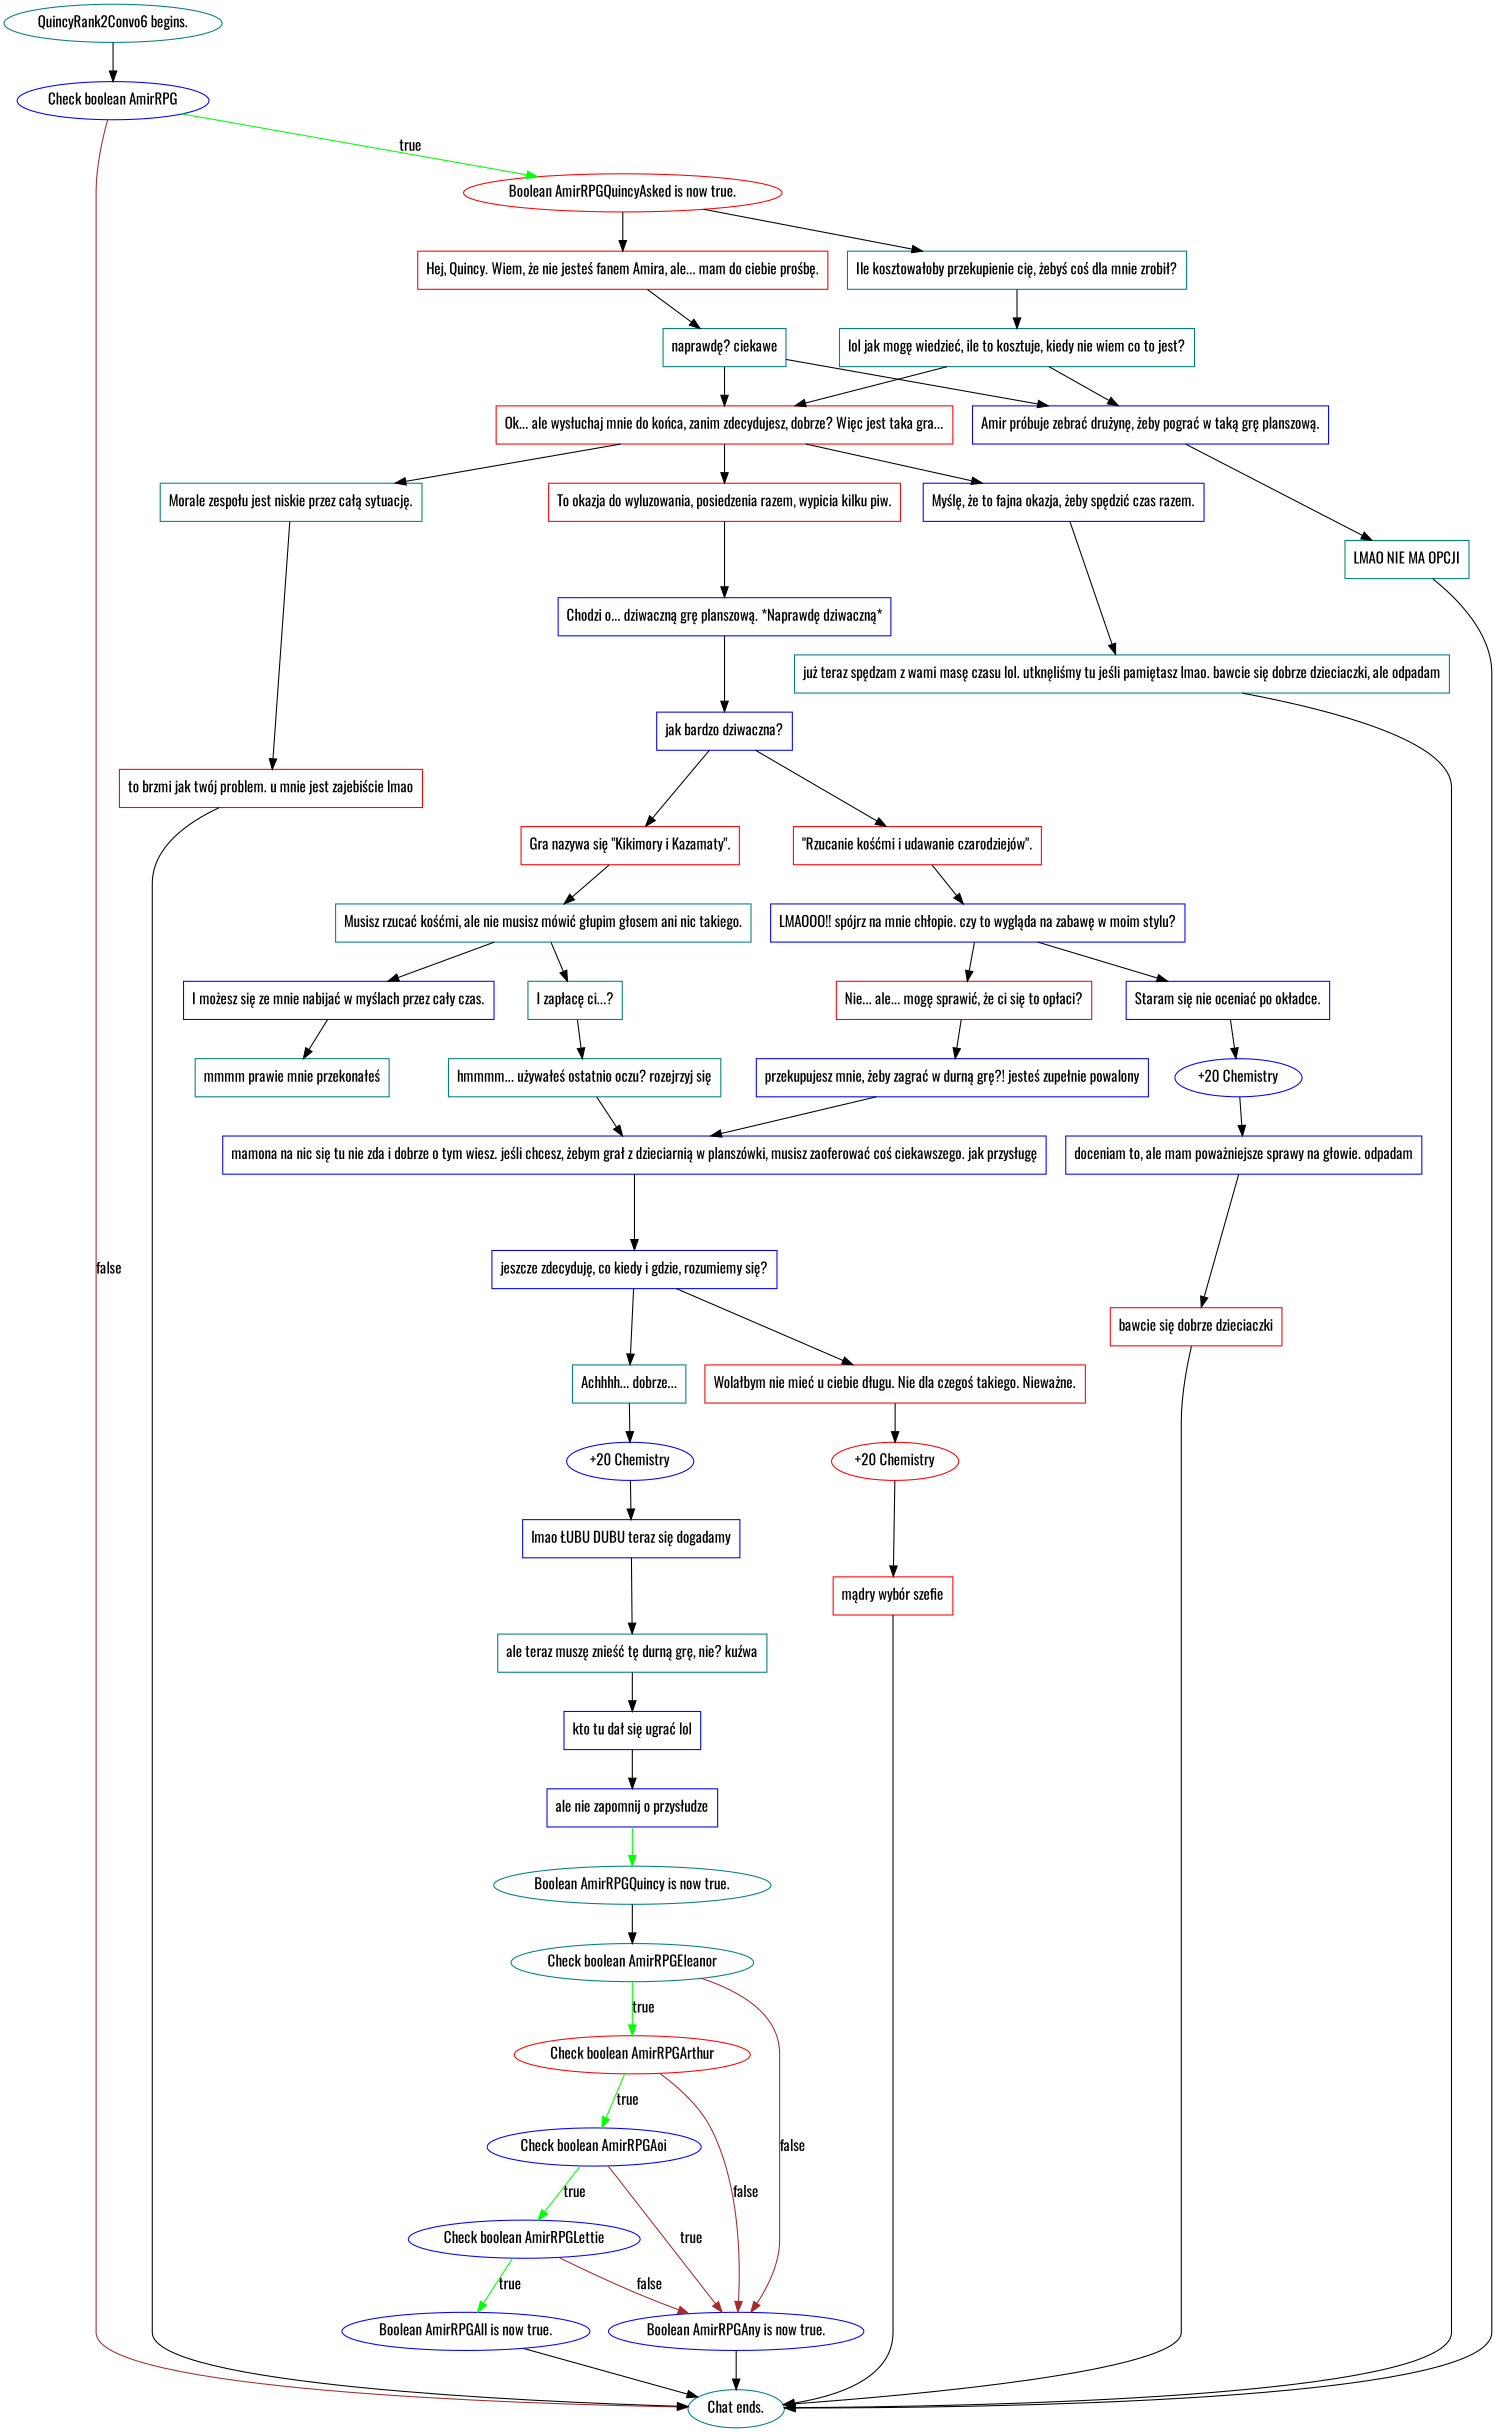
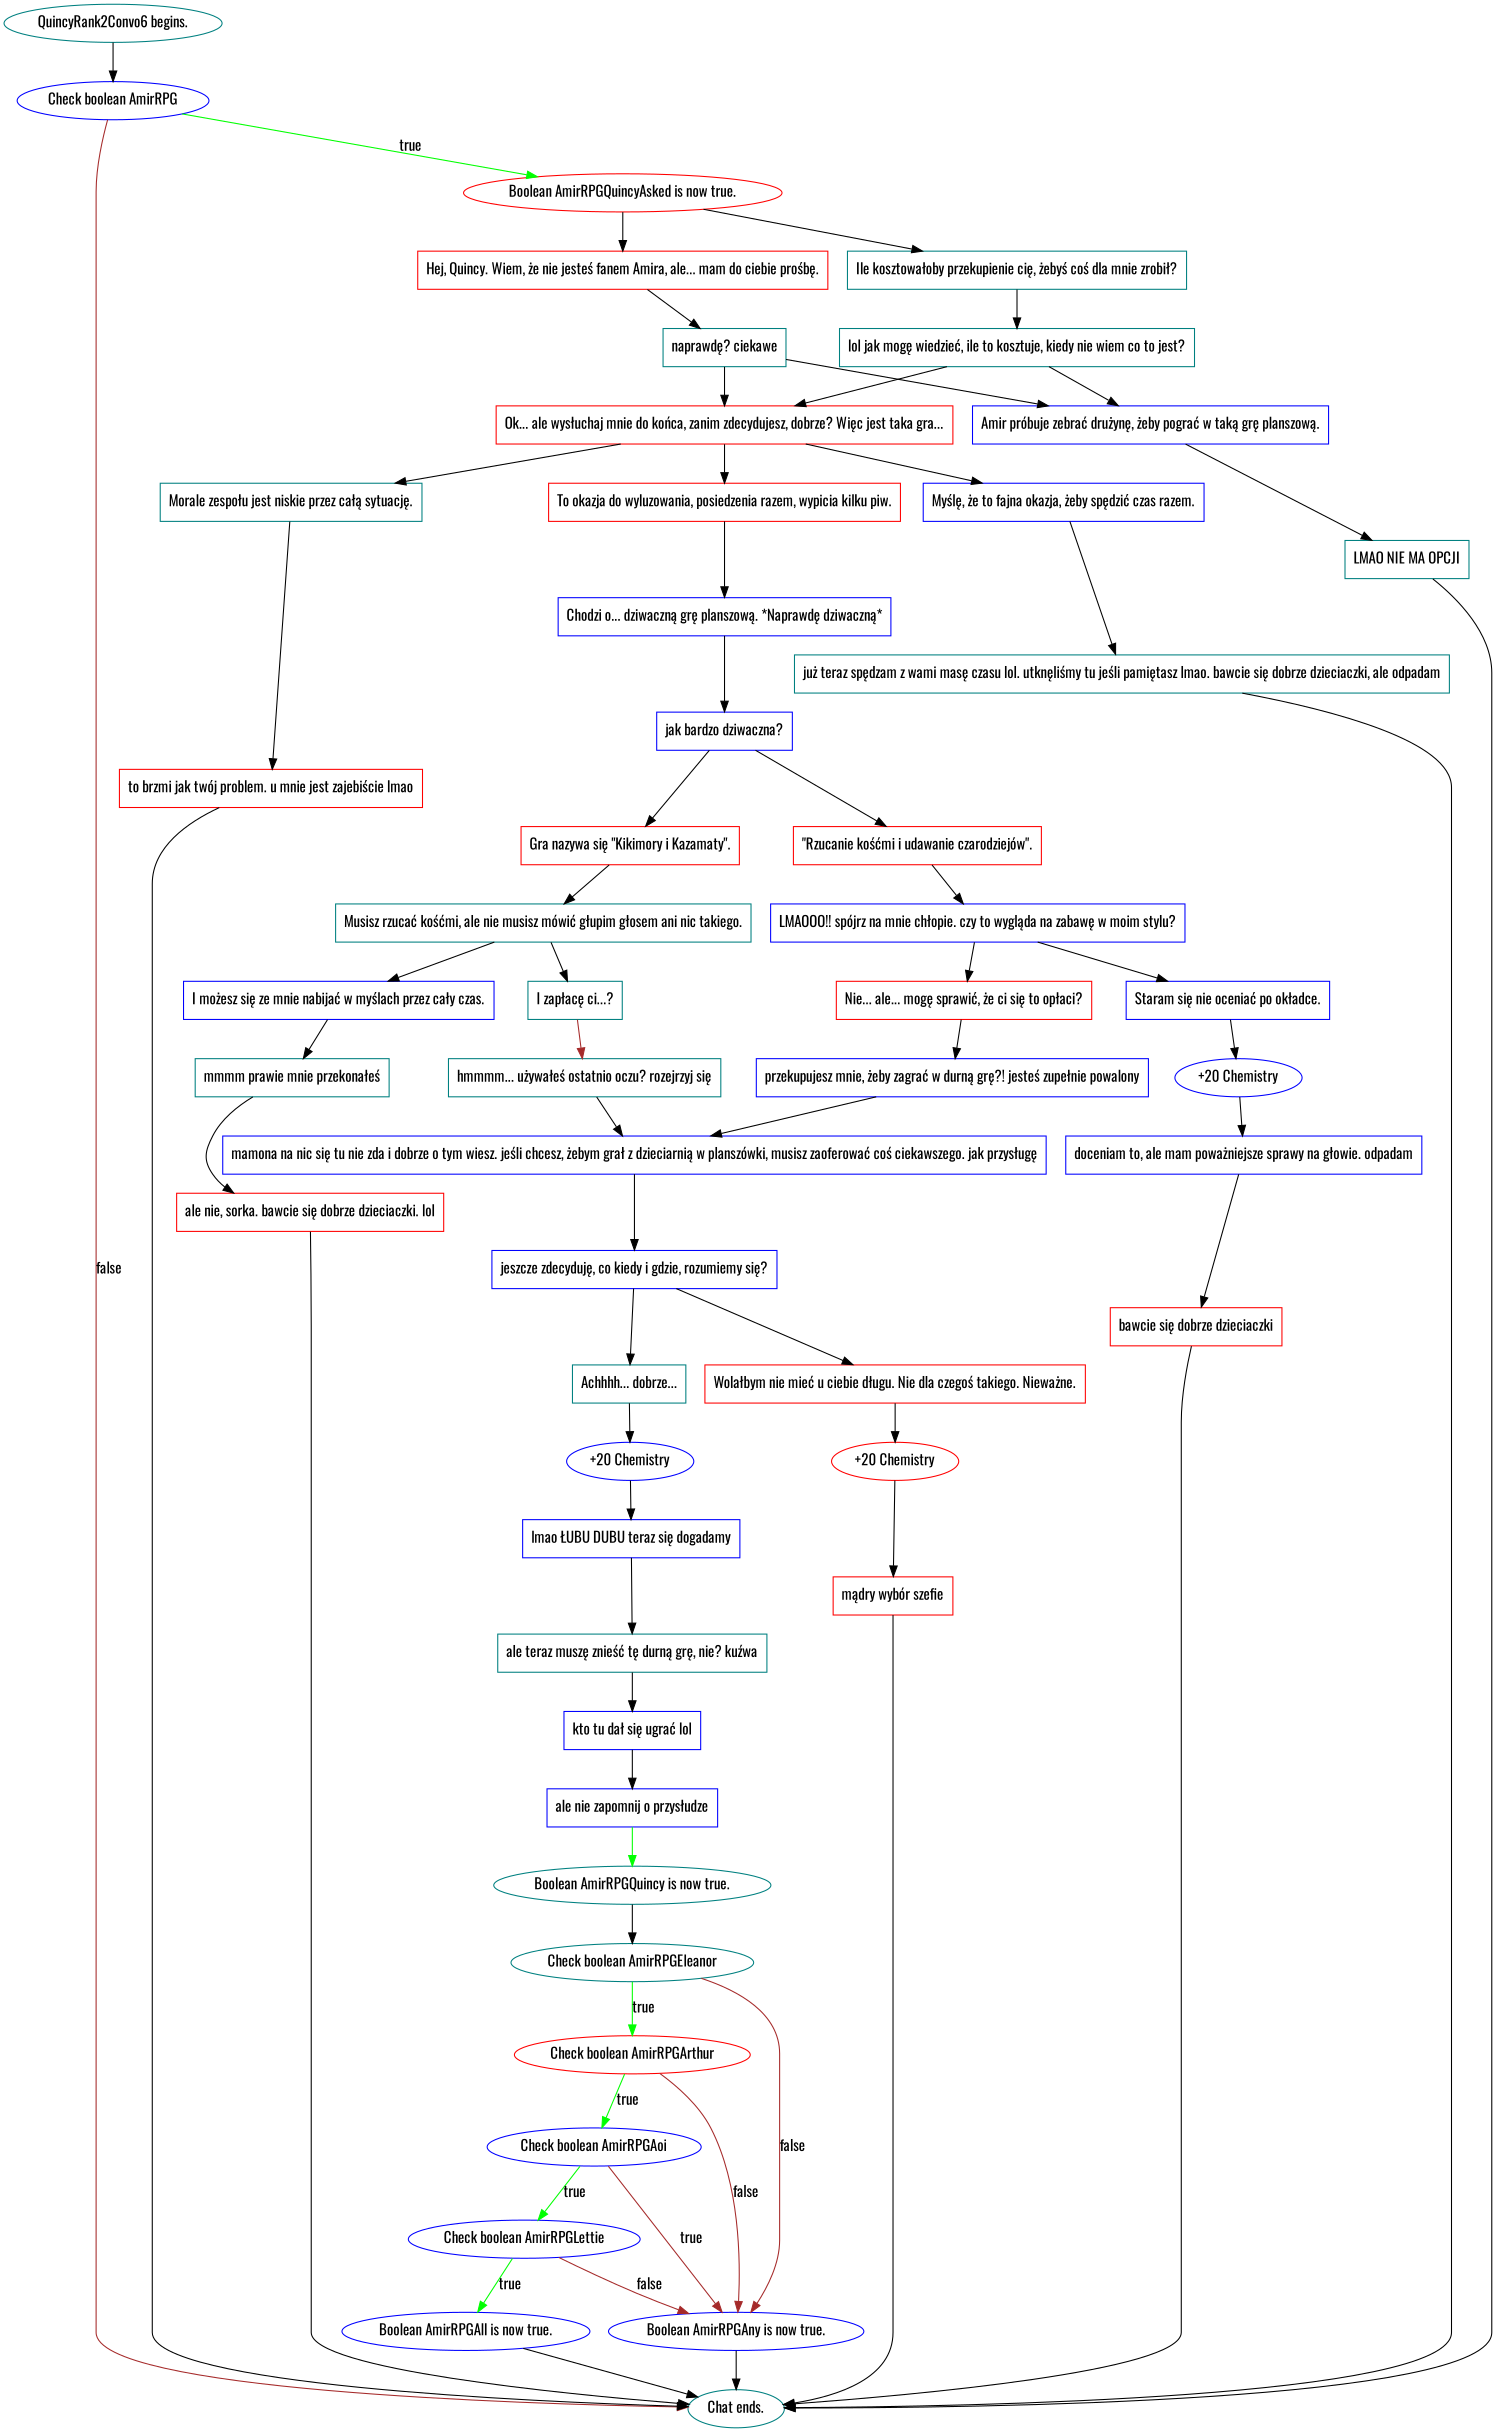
(579, 1034) -> (579, 1034)
none -> (310, 1212)
